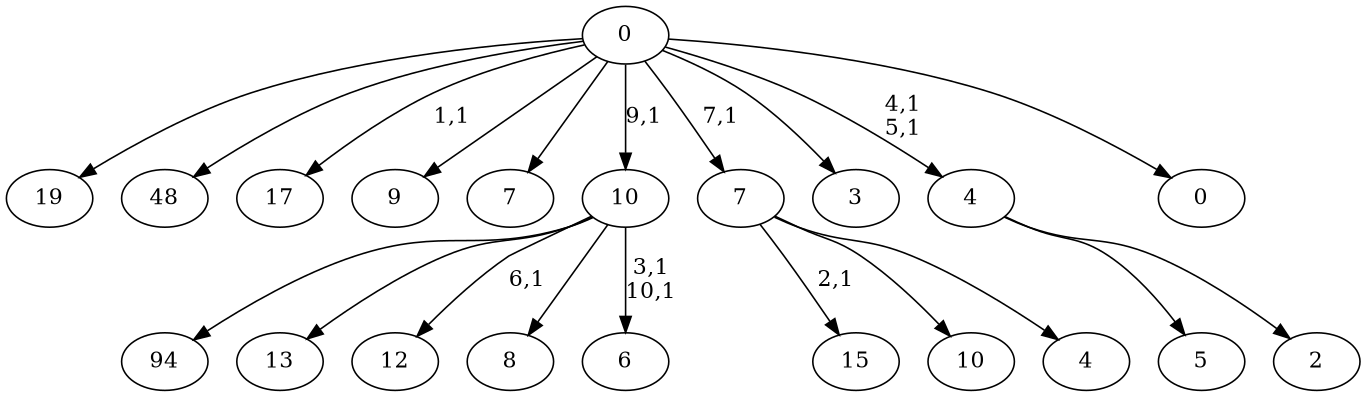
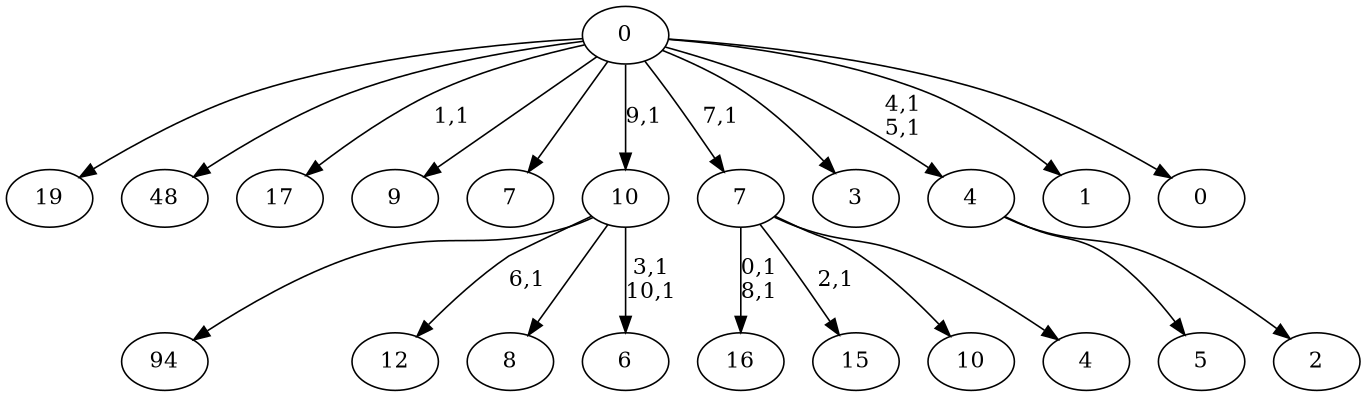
none -> (1086, 198)
(280, 362) -> none
none -> (741, 362)
